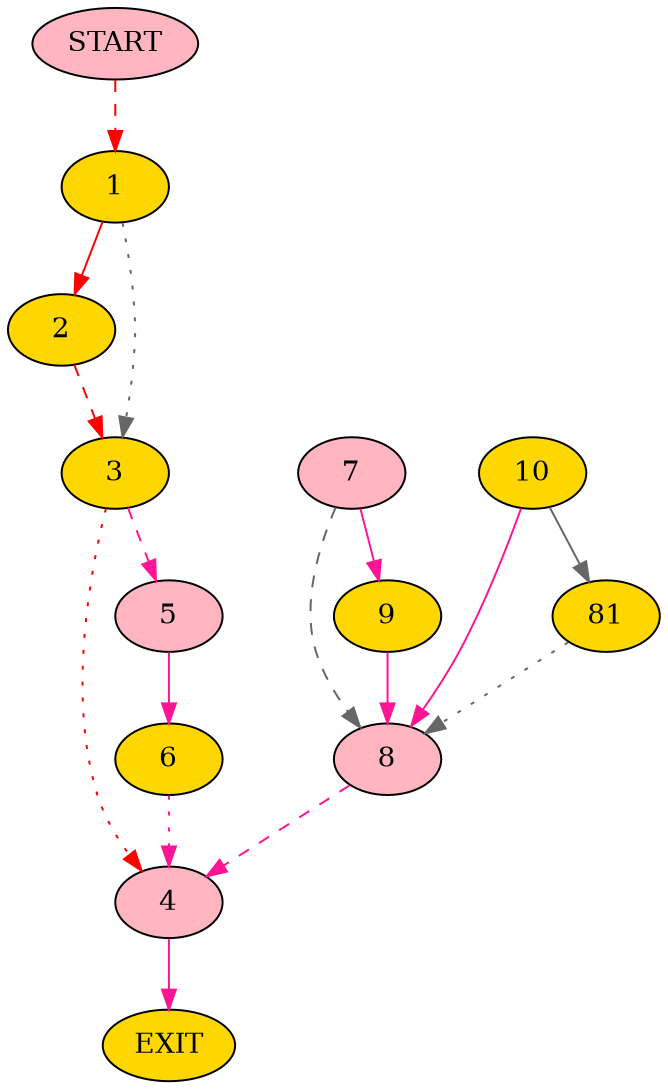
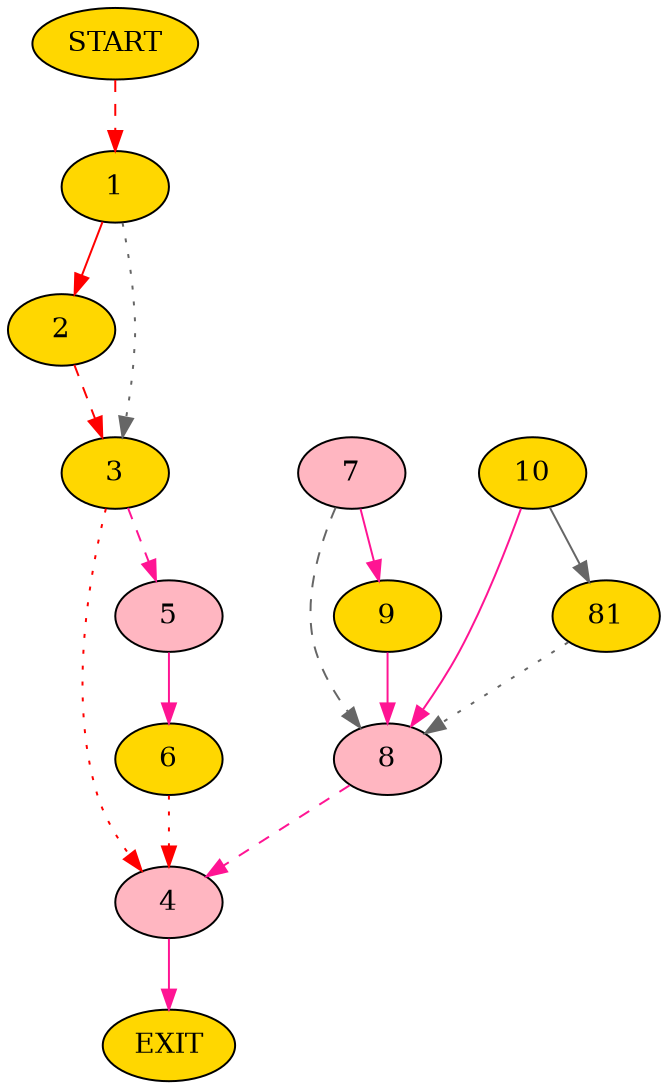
(115, 44) -> (115, 44)
(169, 821) -> (169, 821)
